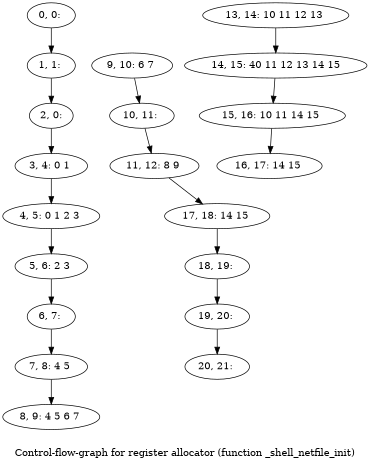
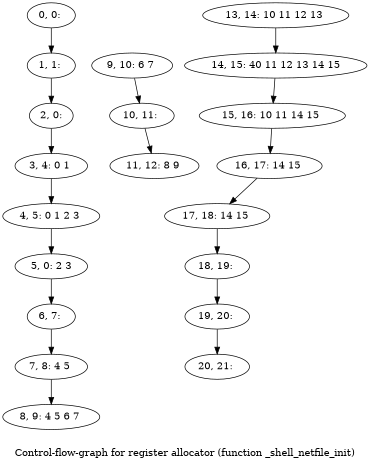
(183, 189) -> (246, 189)
(51, 266) -> (51, 266)
